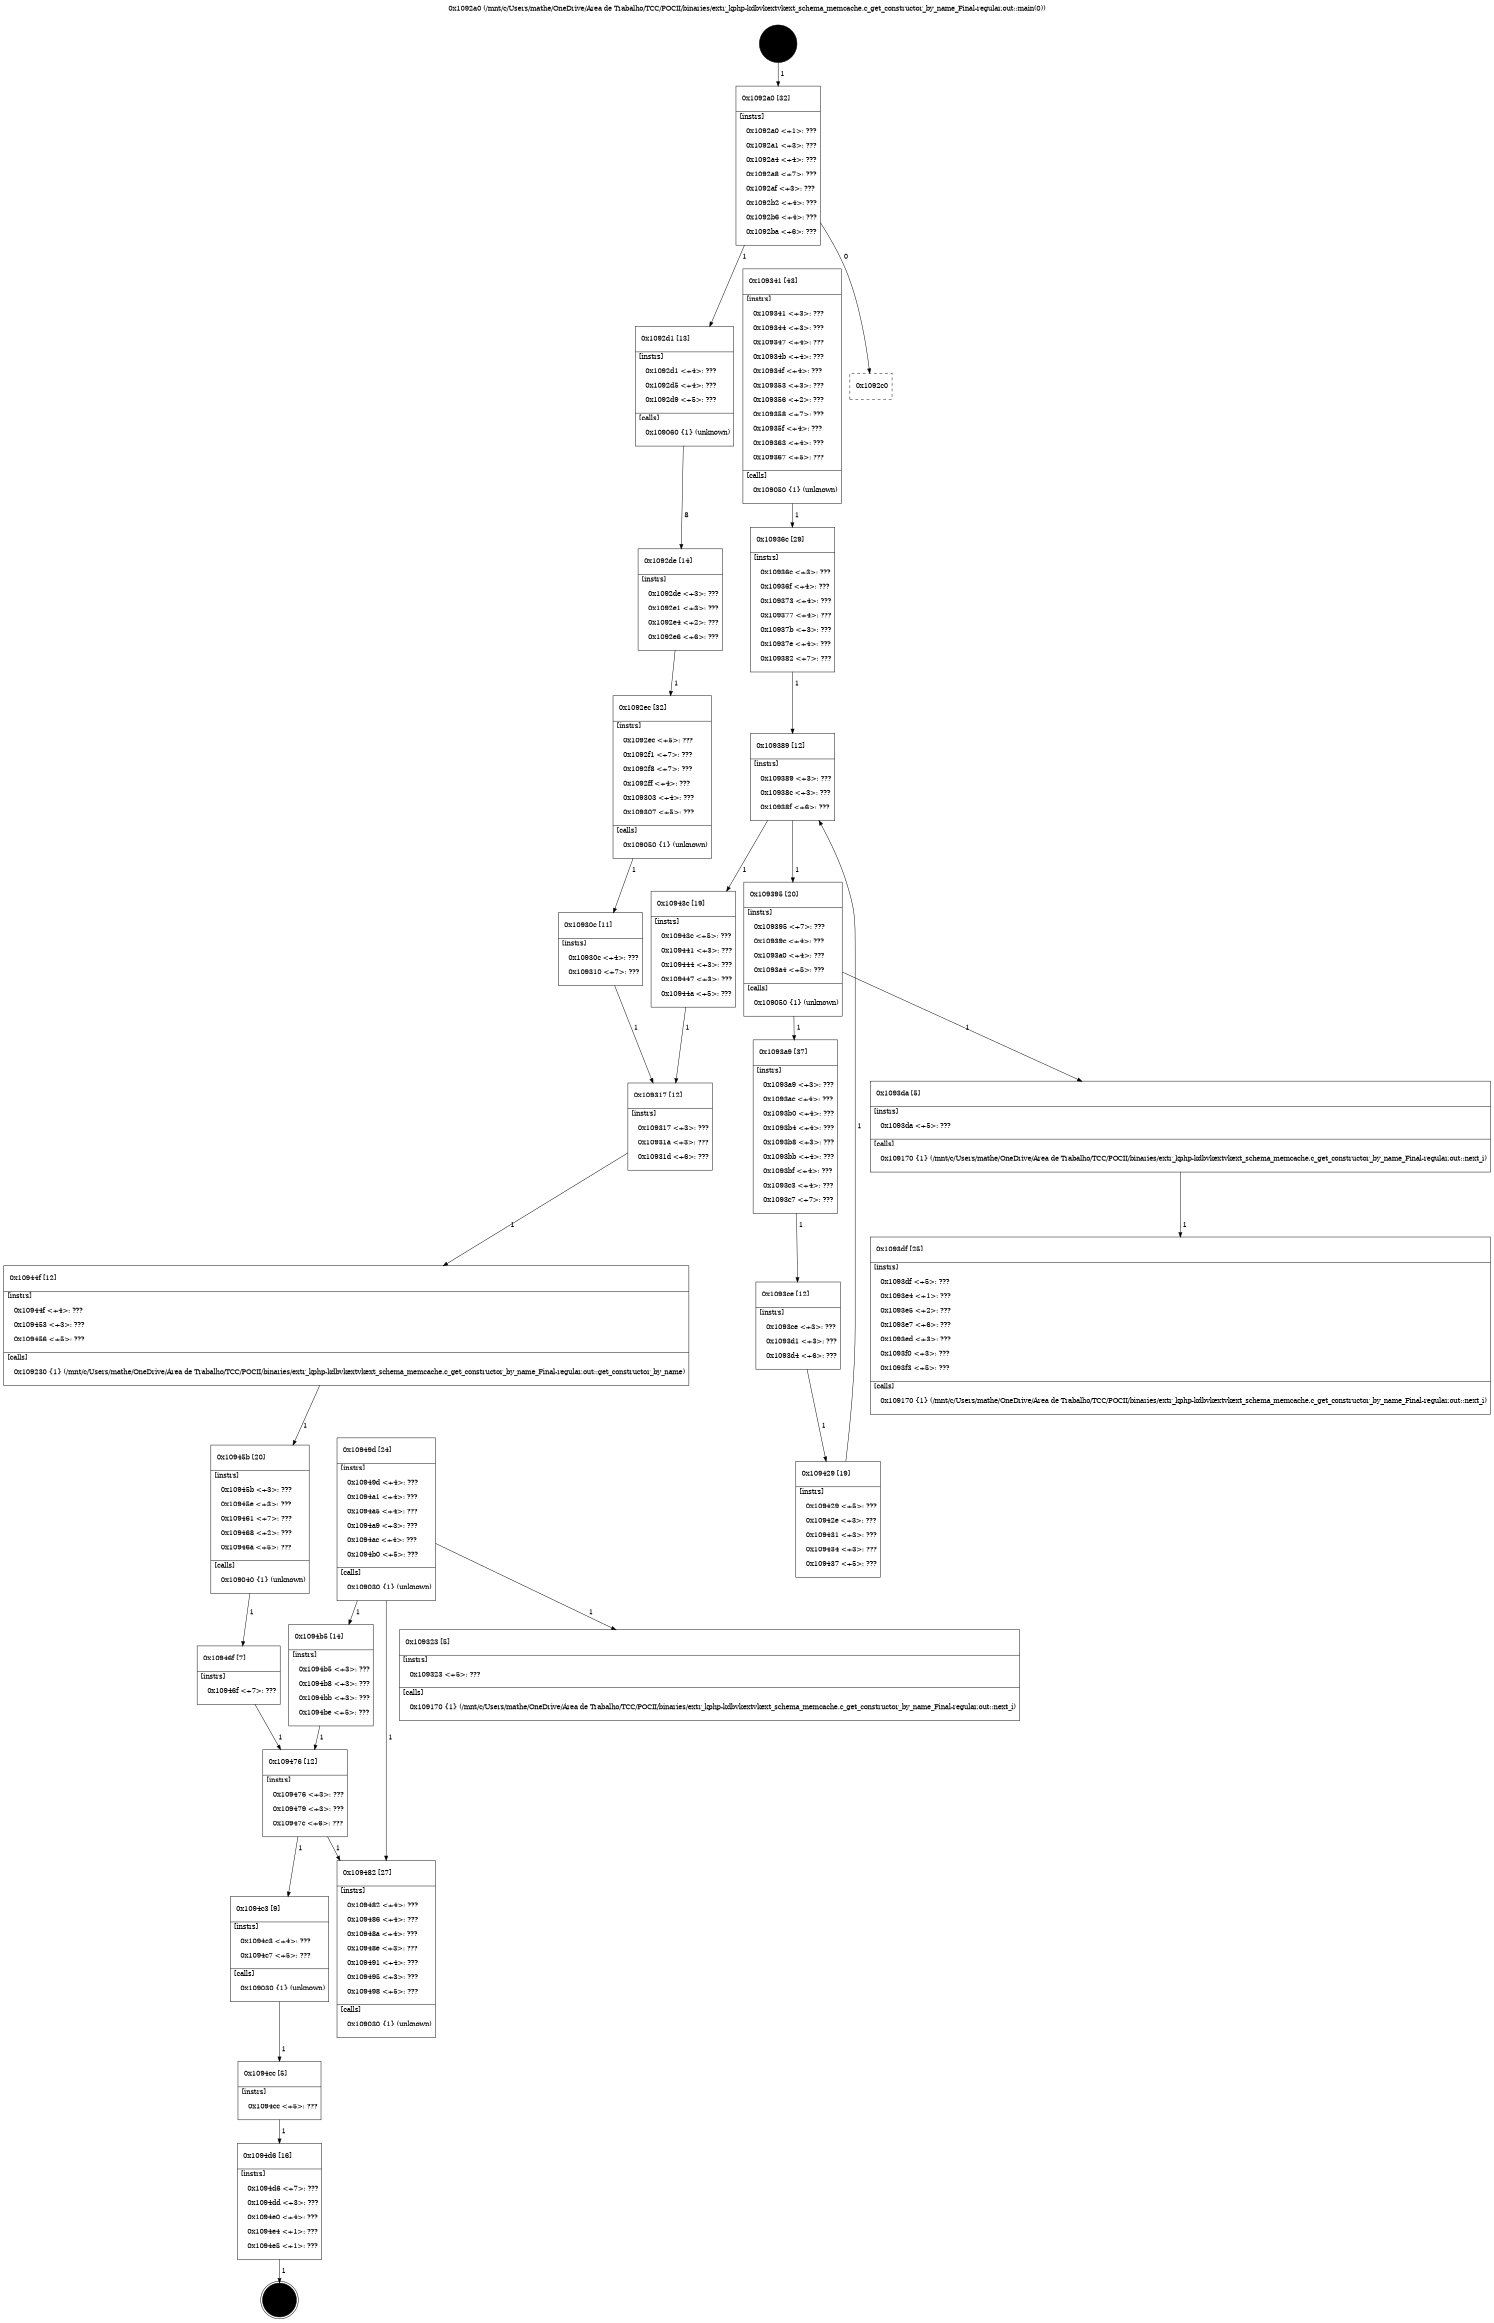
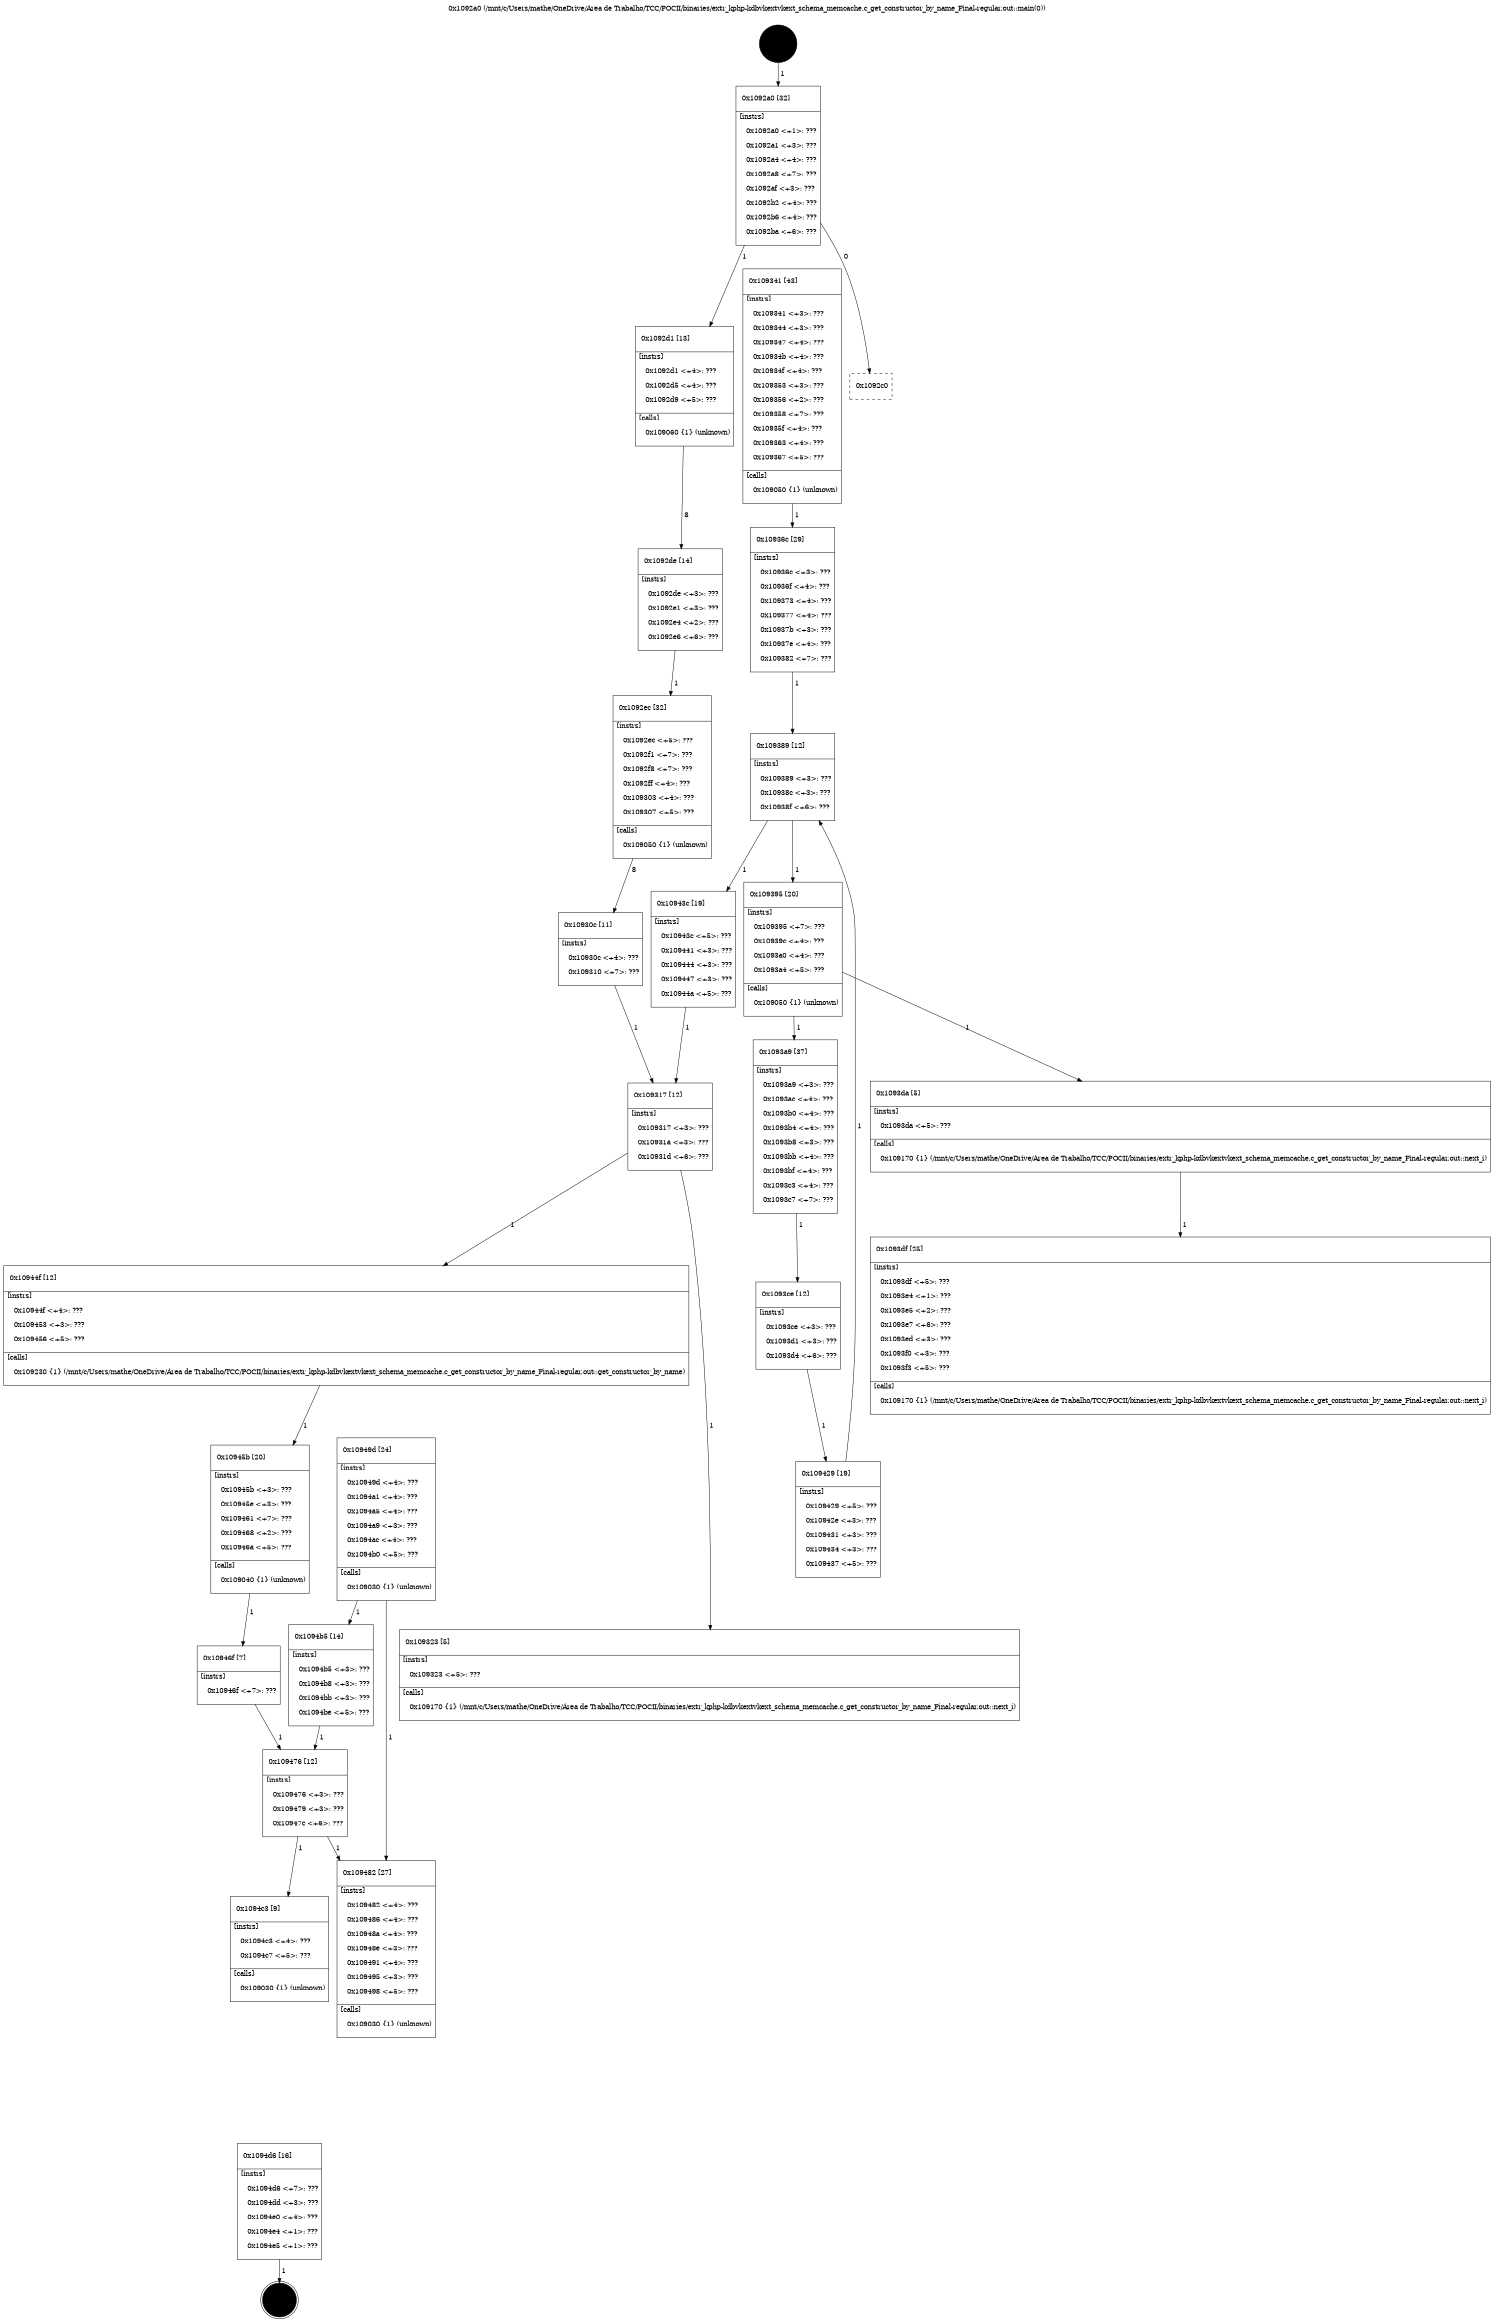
(633, 870) -> (633, 870)
(524, 1586) -> (706, 1397)
(279, 2091) -> none
